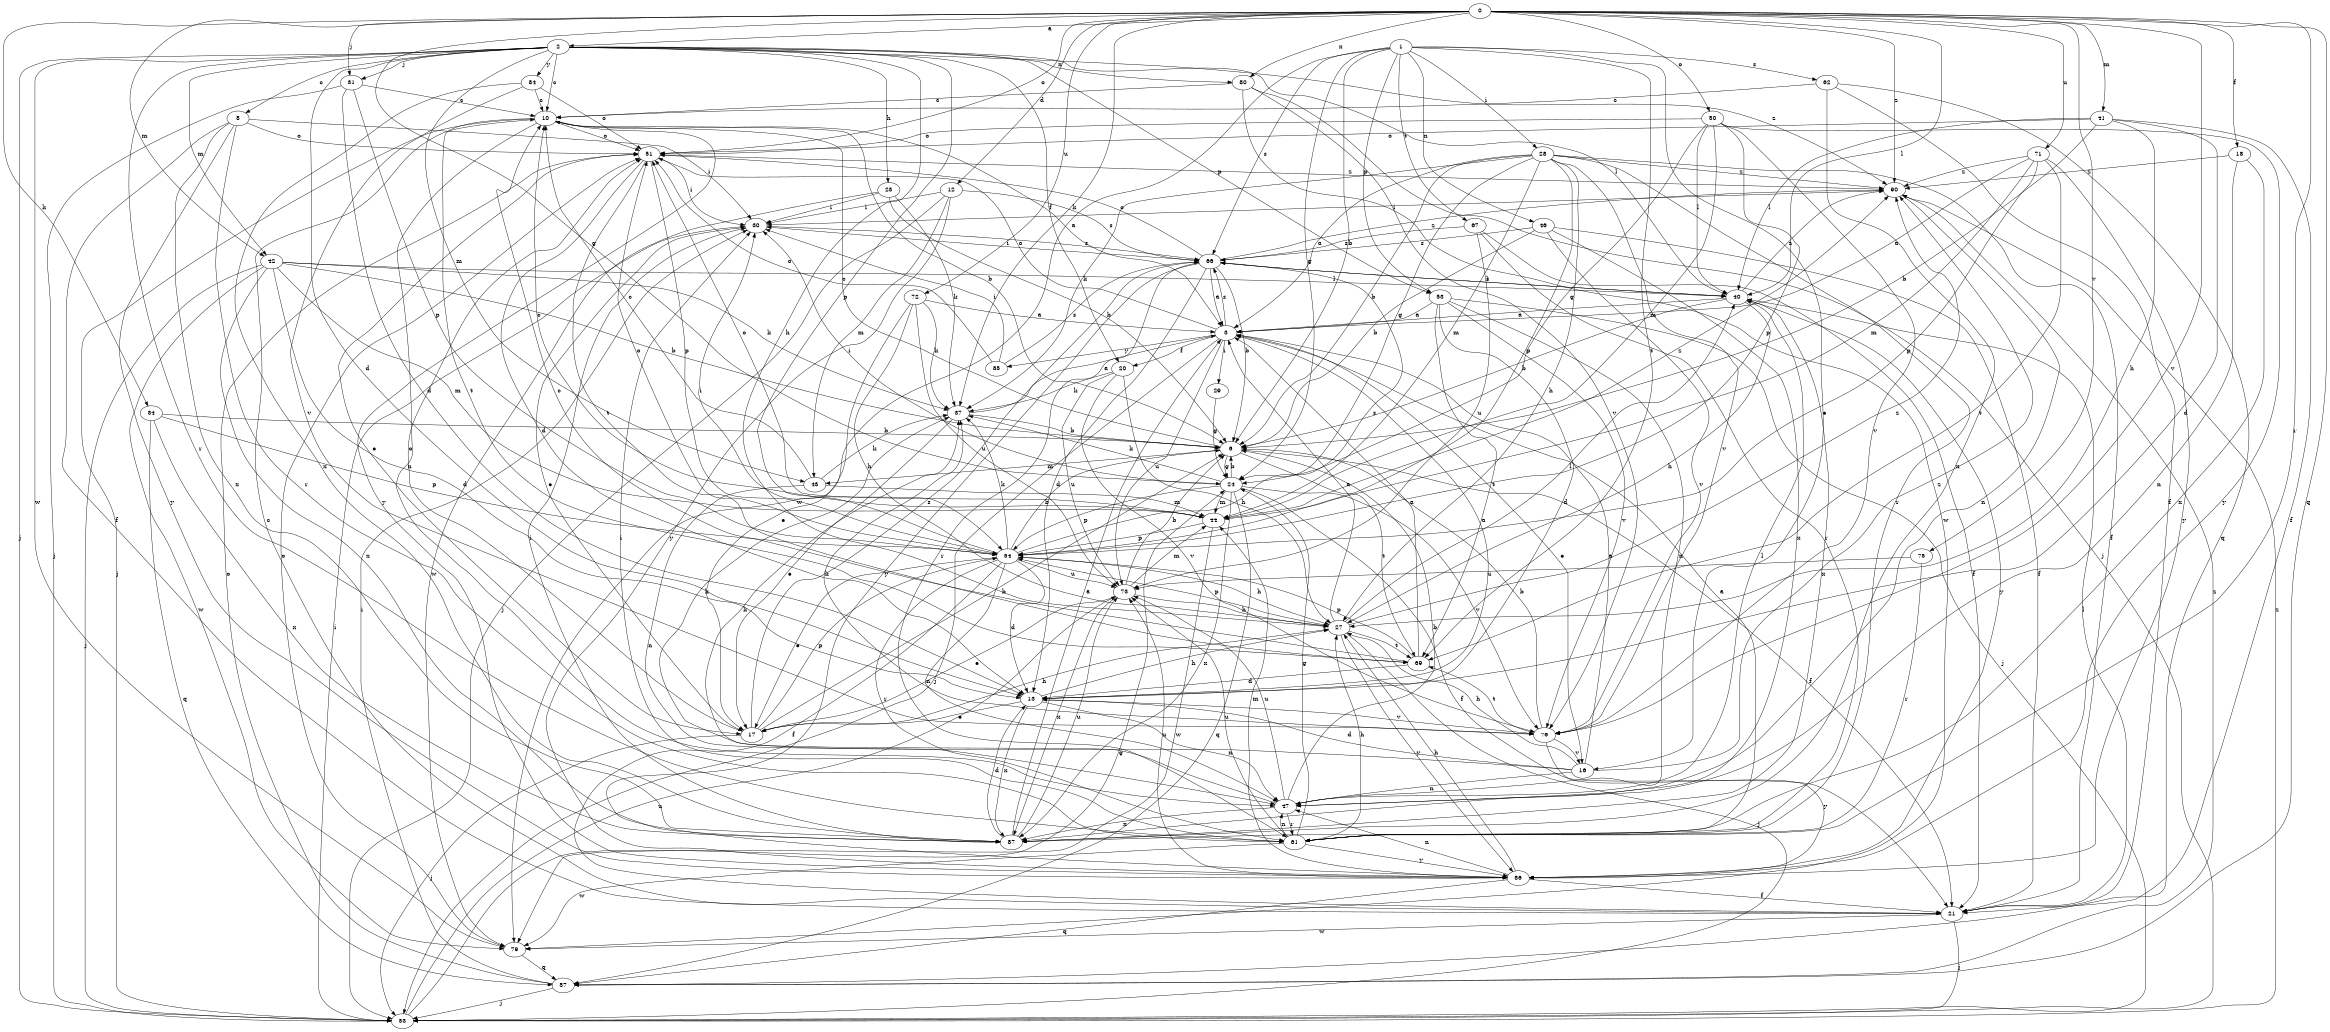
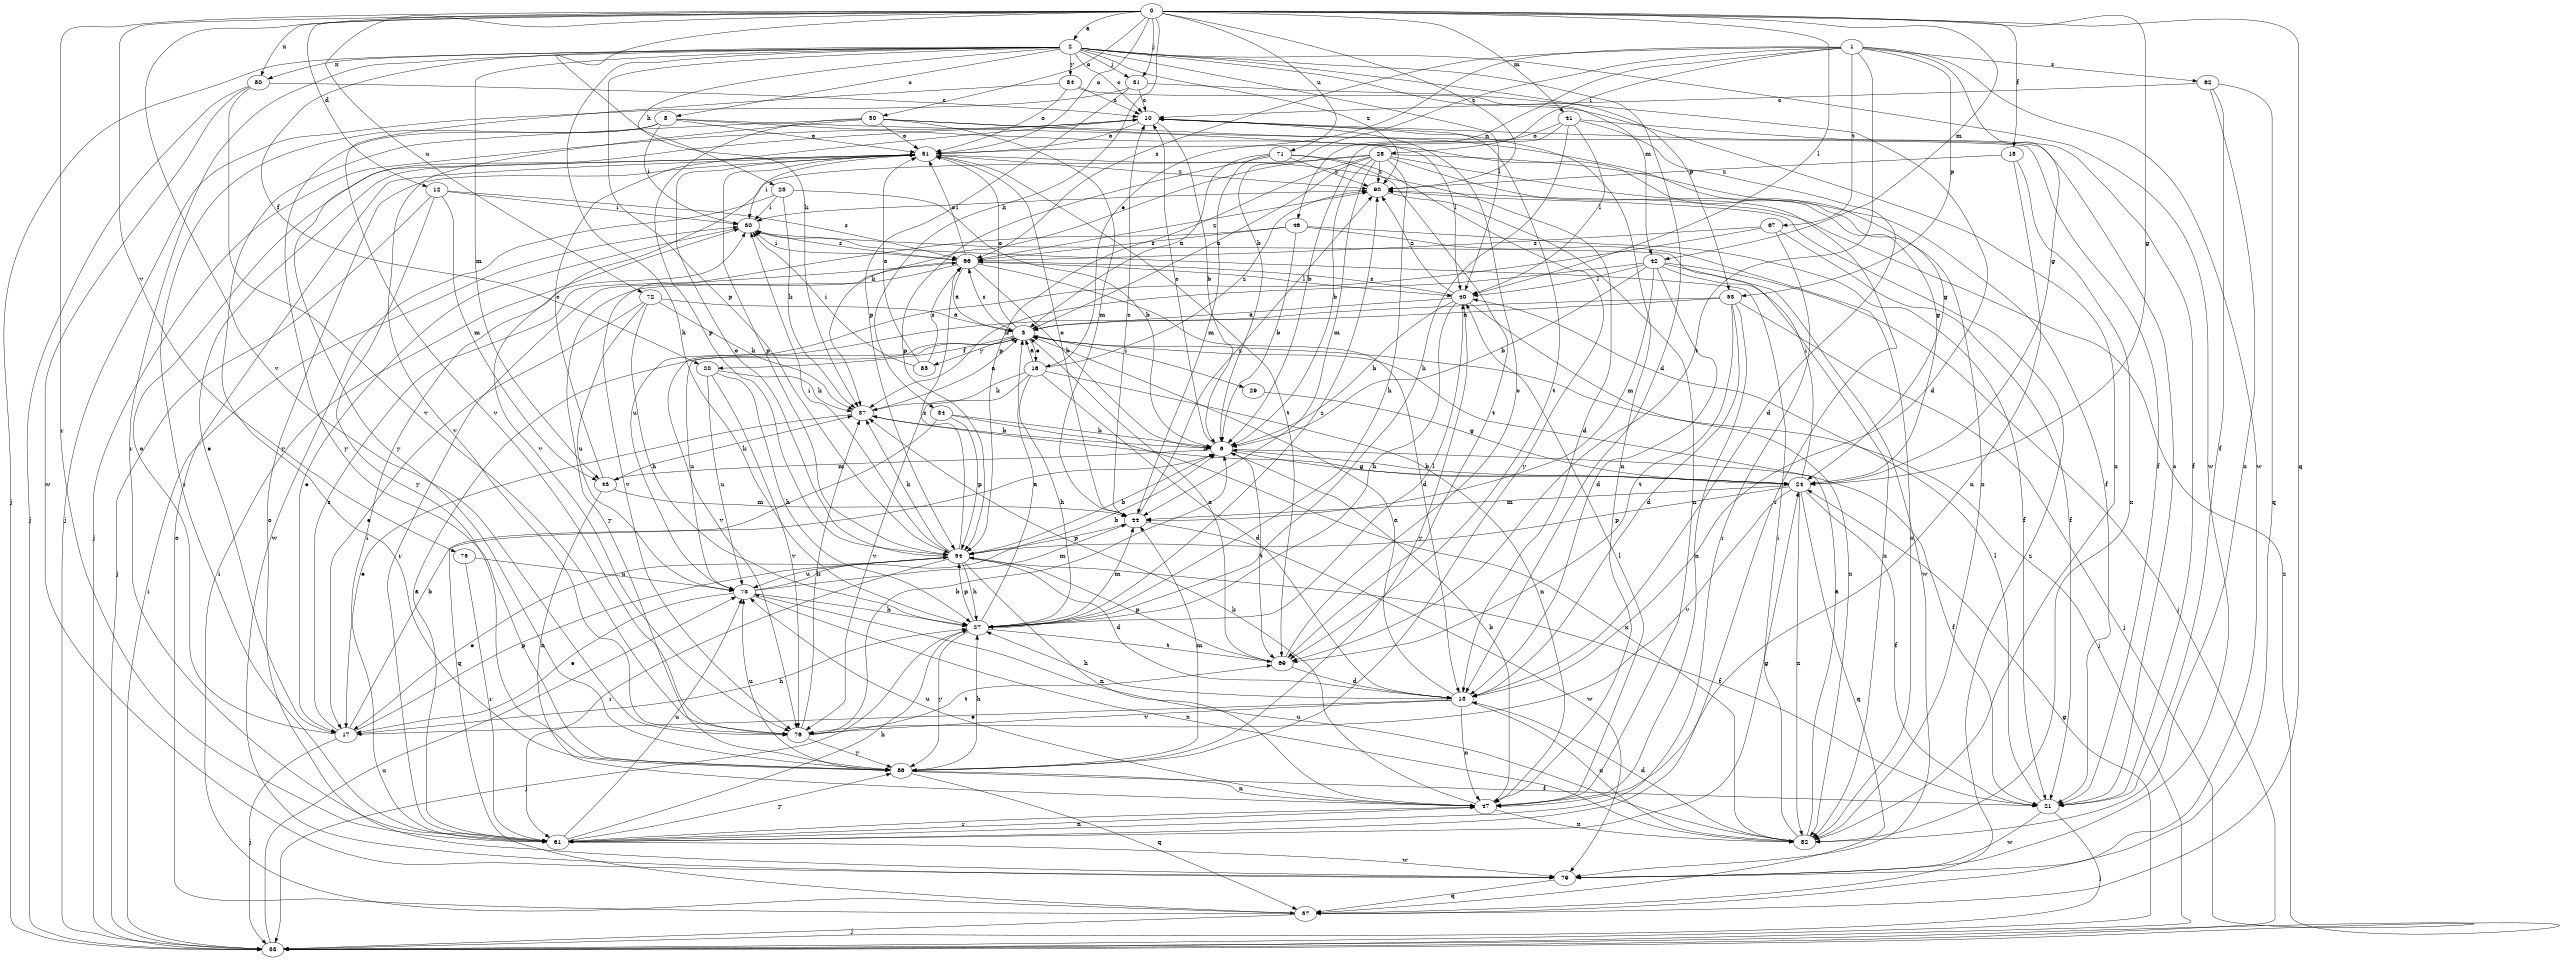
(933, 150) -> none
none -> (1081, 610)
(1568, 747) -> (883, 519)
(1011, 842) -> (1805, 842)
